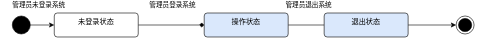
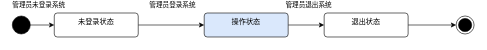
(198, 25) -> (198, 25)
(320, 25) -> (318, 25)
(366, 25) -> (366, 25)
